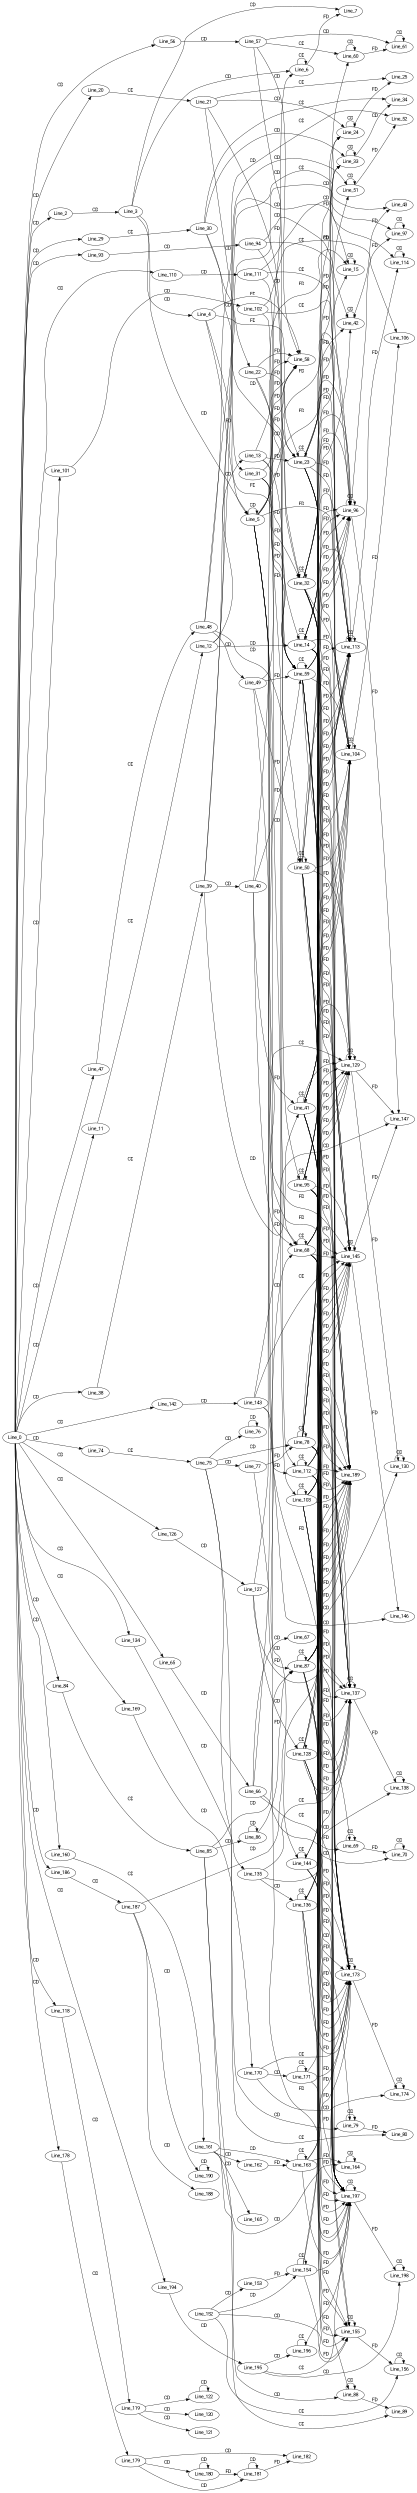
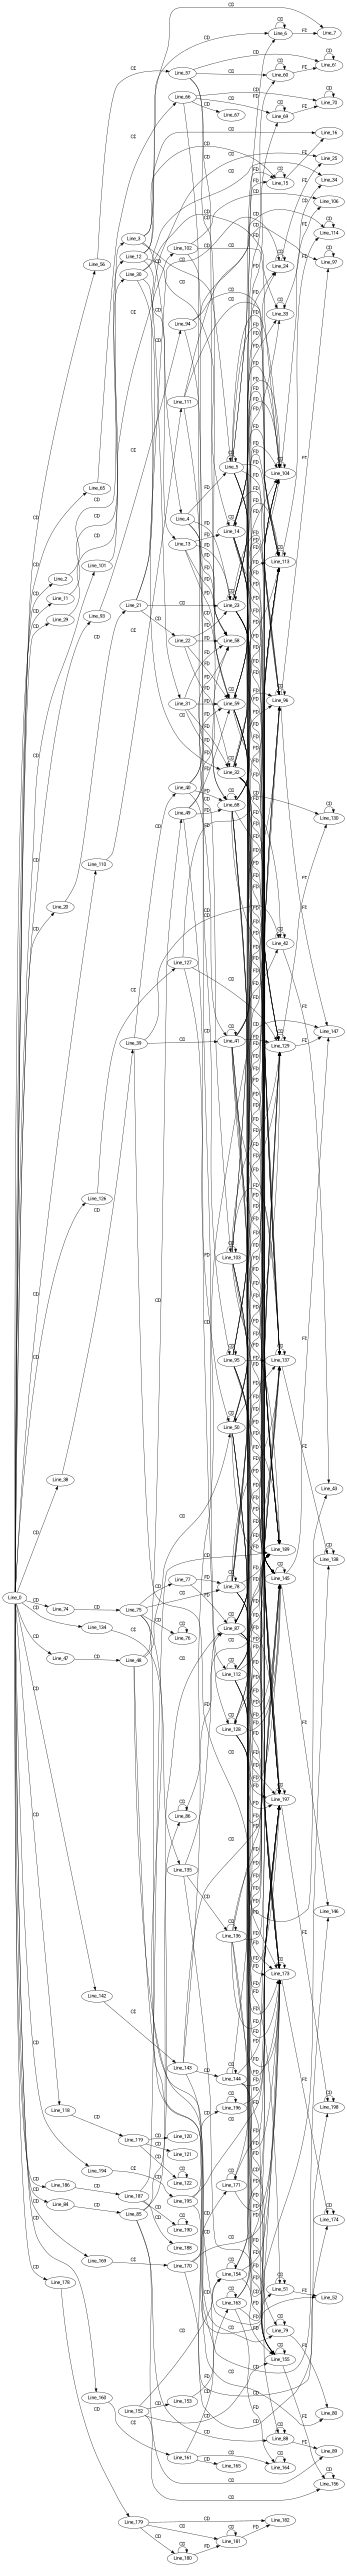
none -> (329, 133)
(268, 1002) -> (263, 1217)
(253, 2165) -> none
